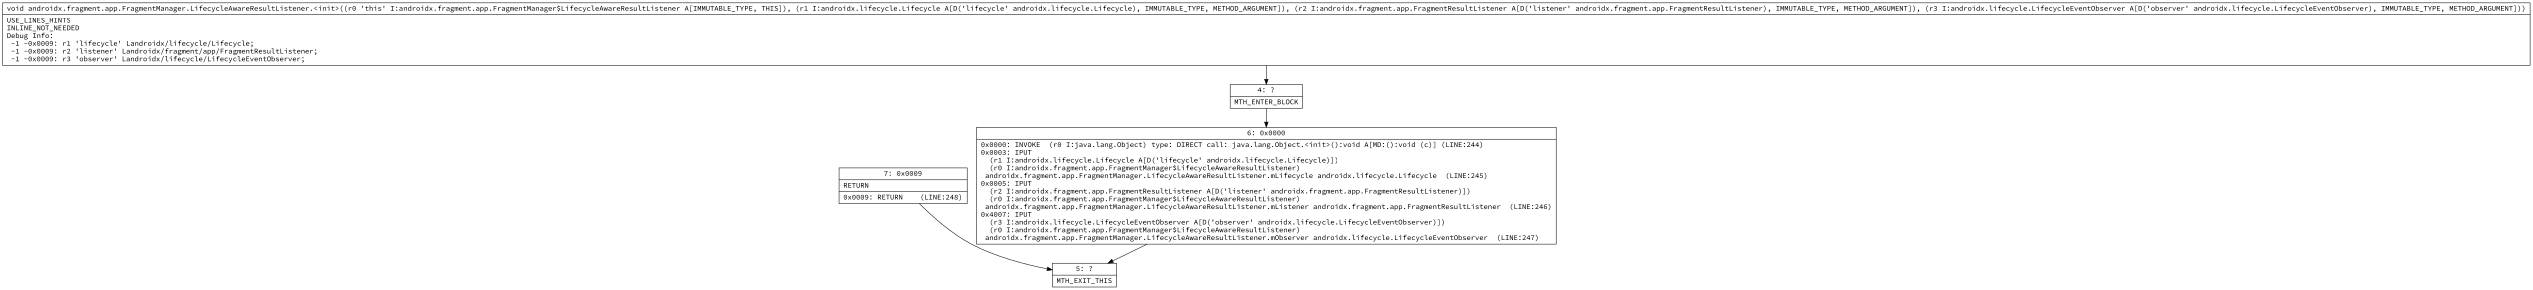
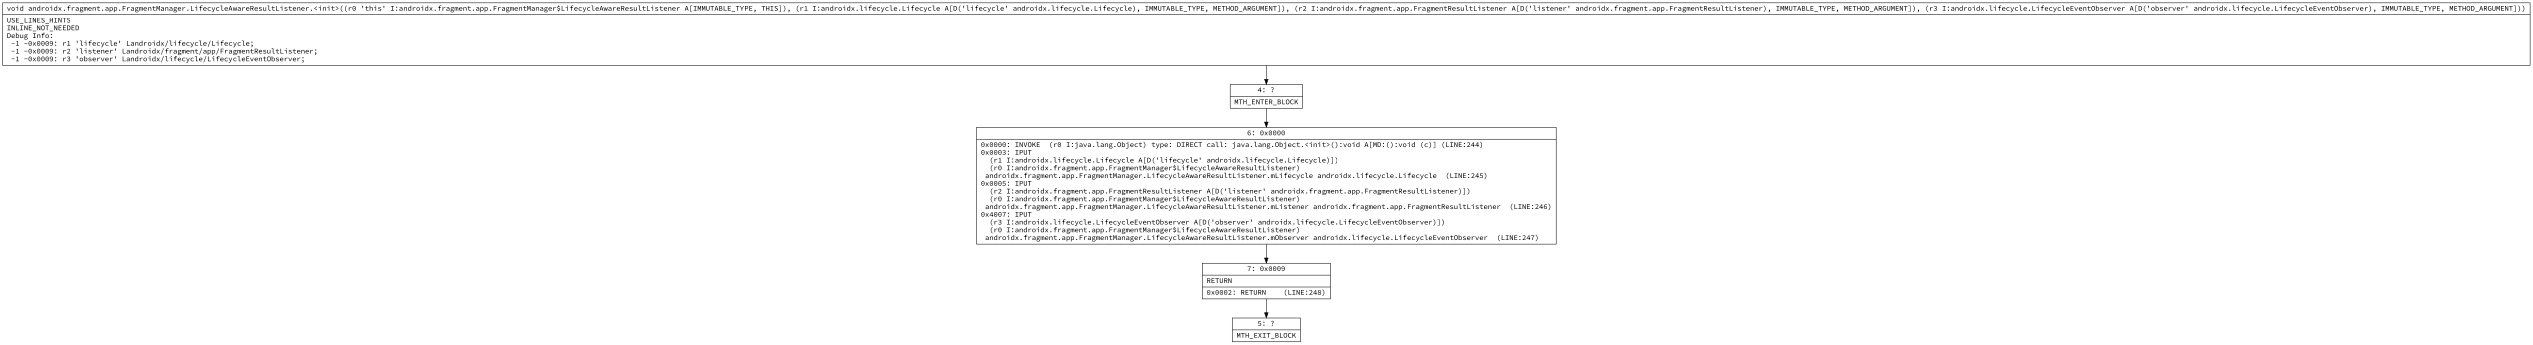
(903, 197) -> (1266, 293)
(1130, 253) -> (1266, 251)
(1084, 281) -> (1266, 336)
